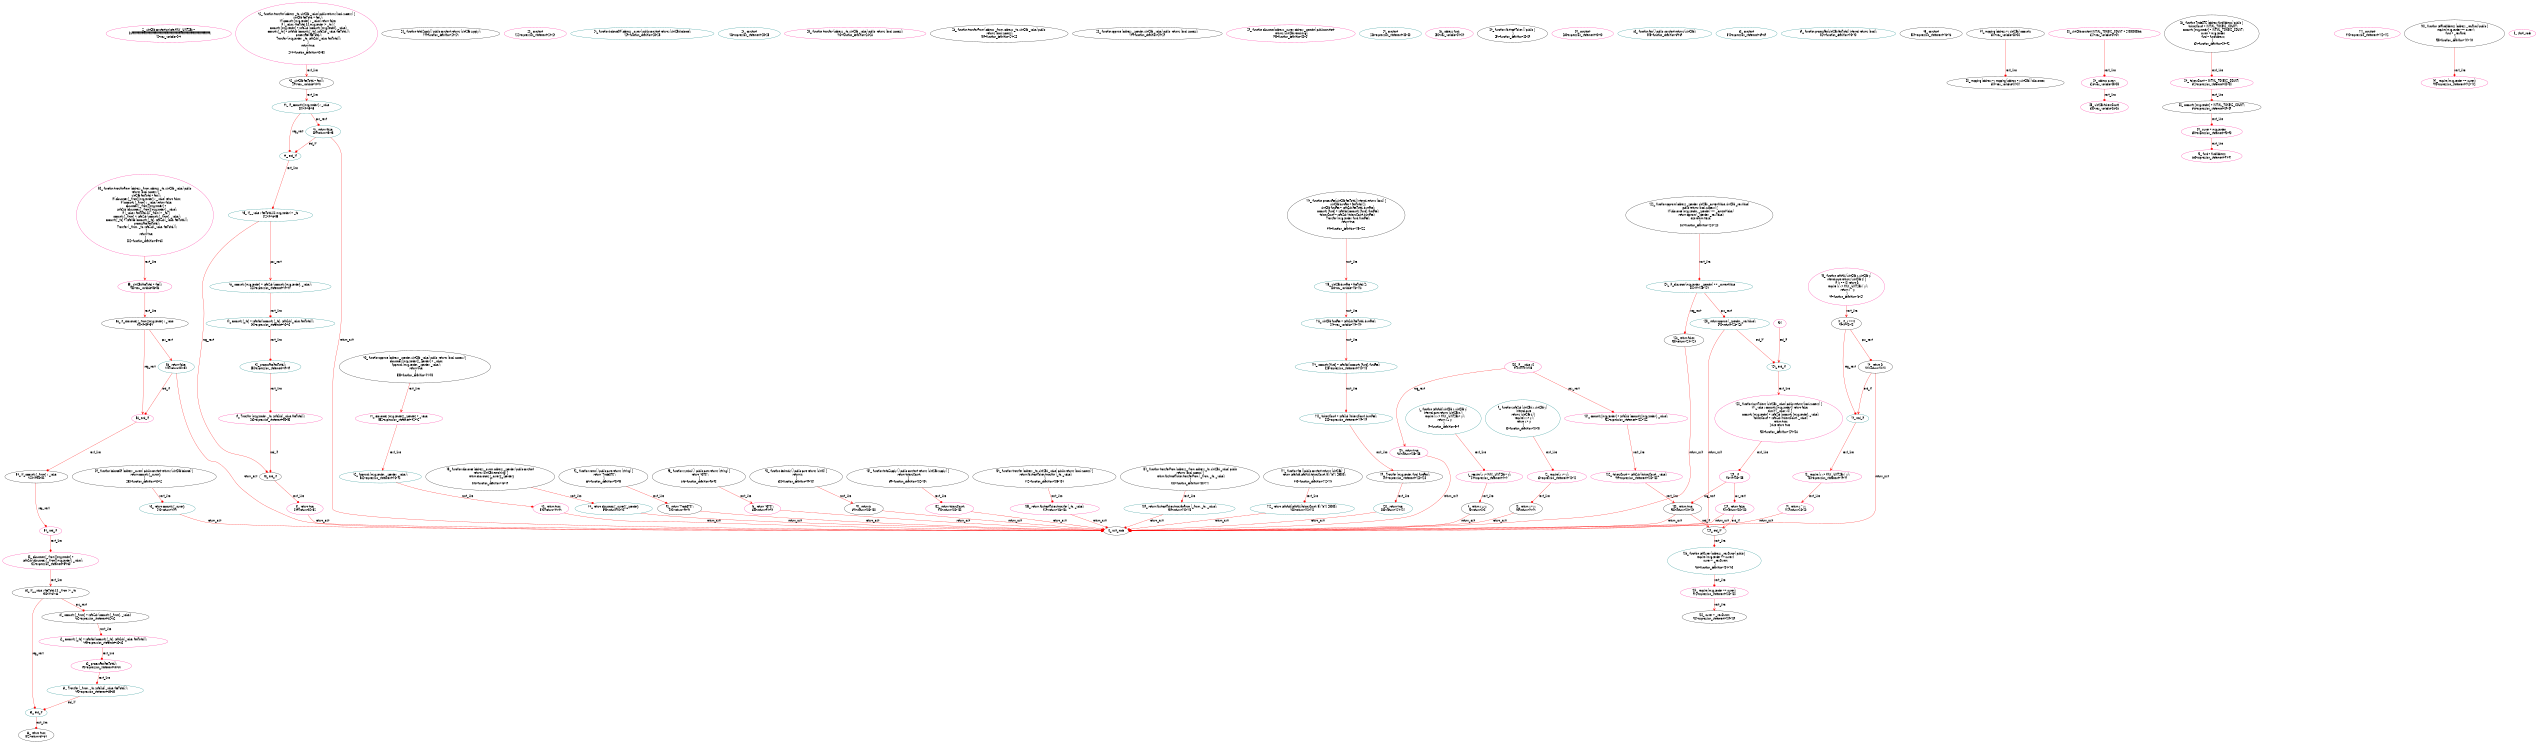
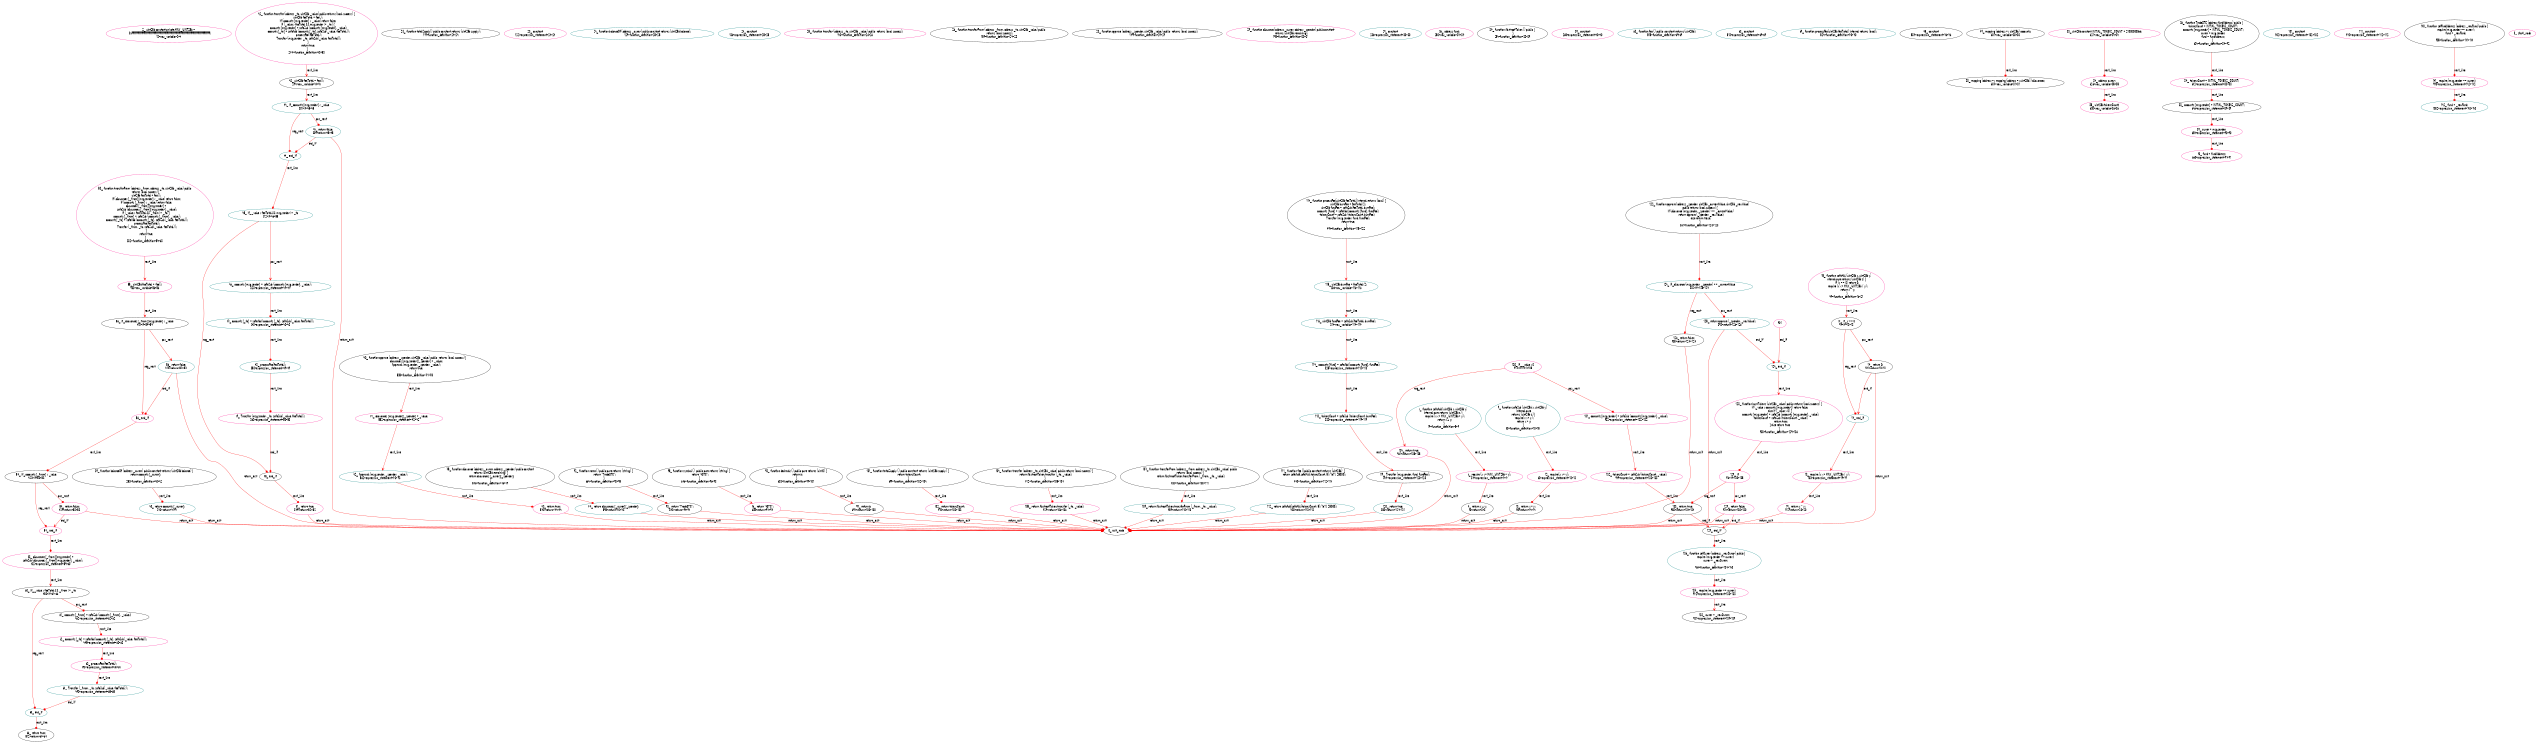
none -> (2297, 34)
none -> (2454, 107)
none -> (70, 509)
